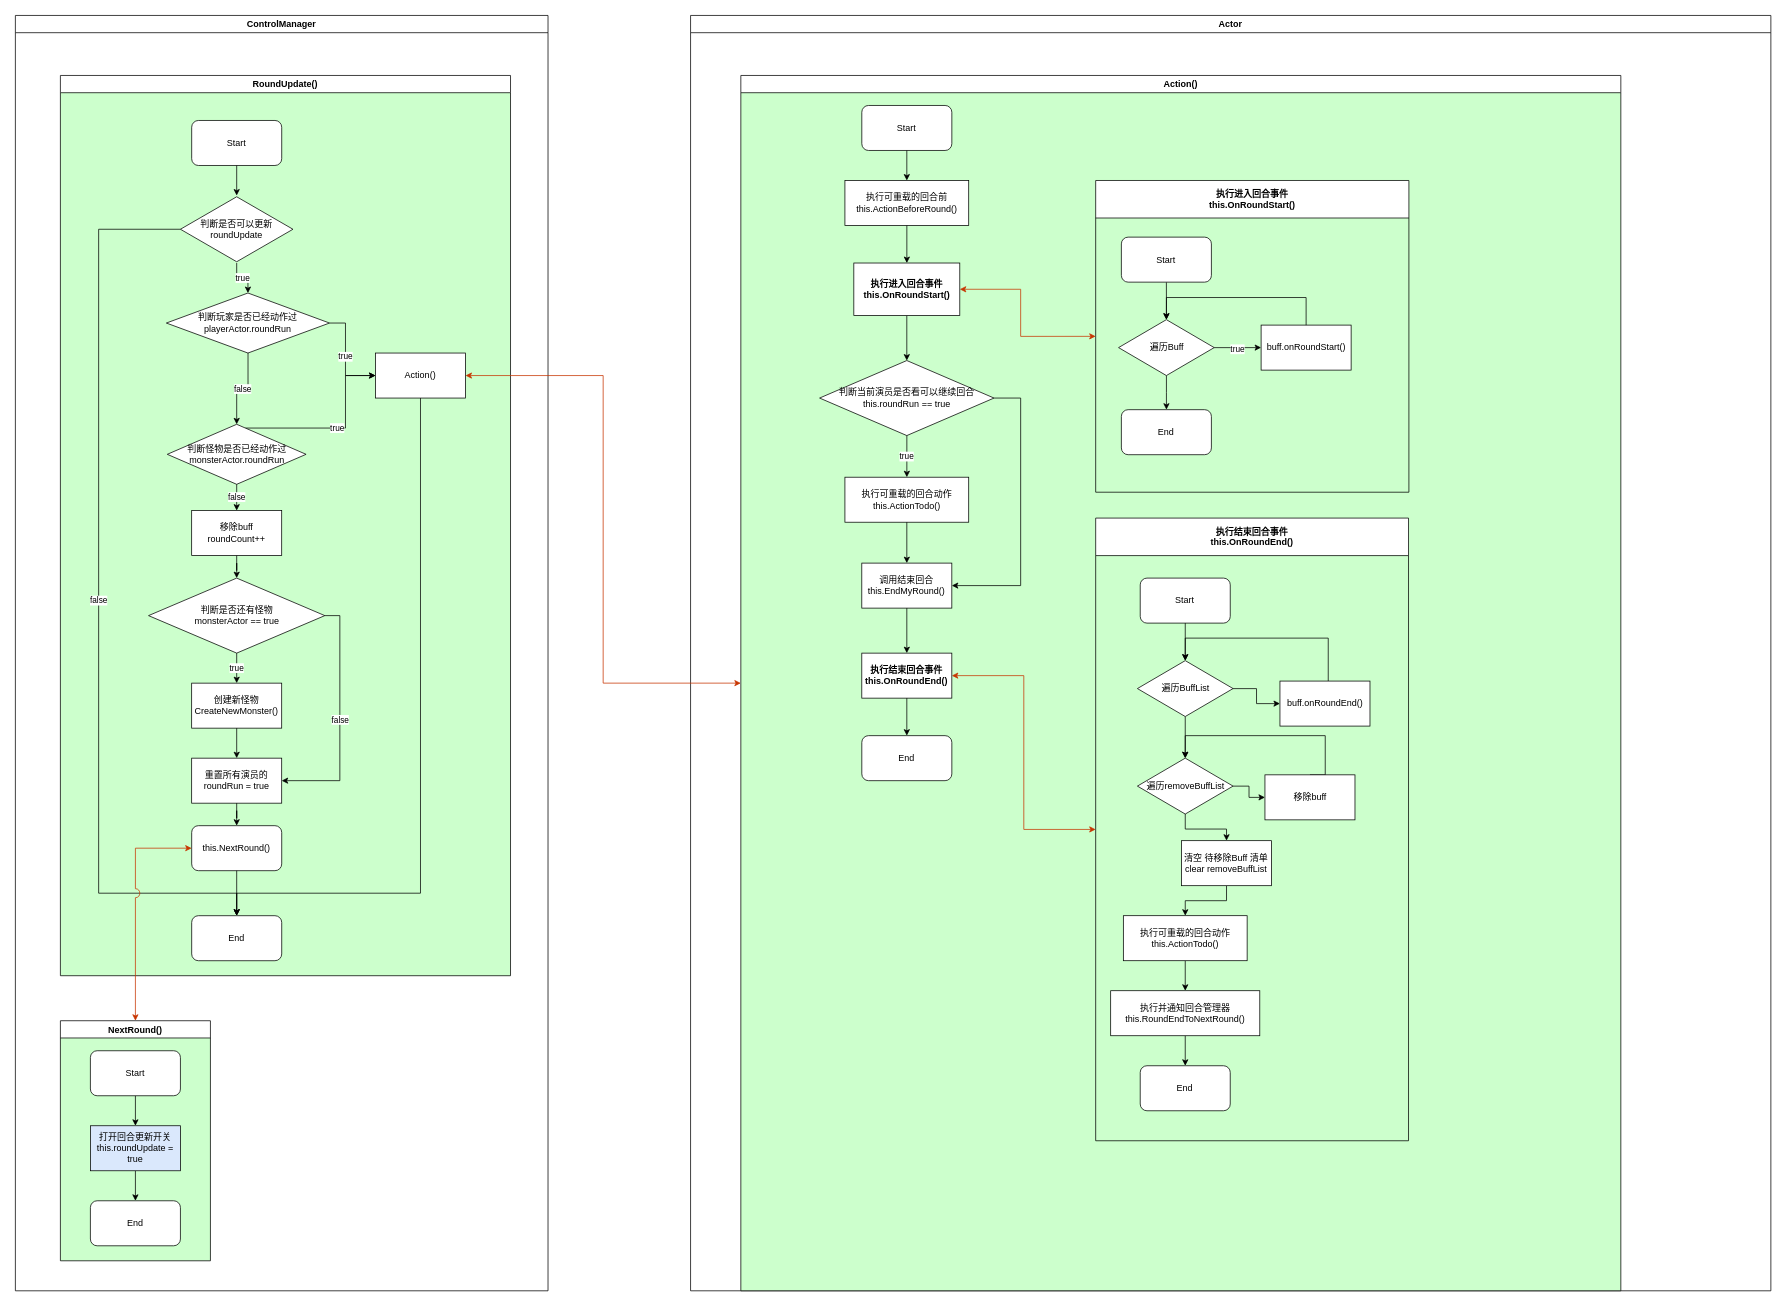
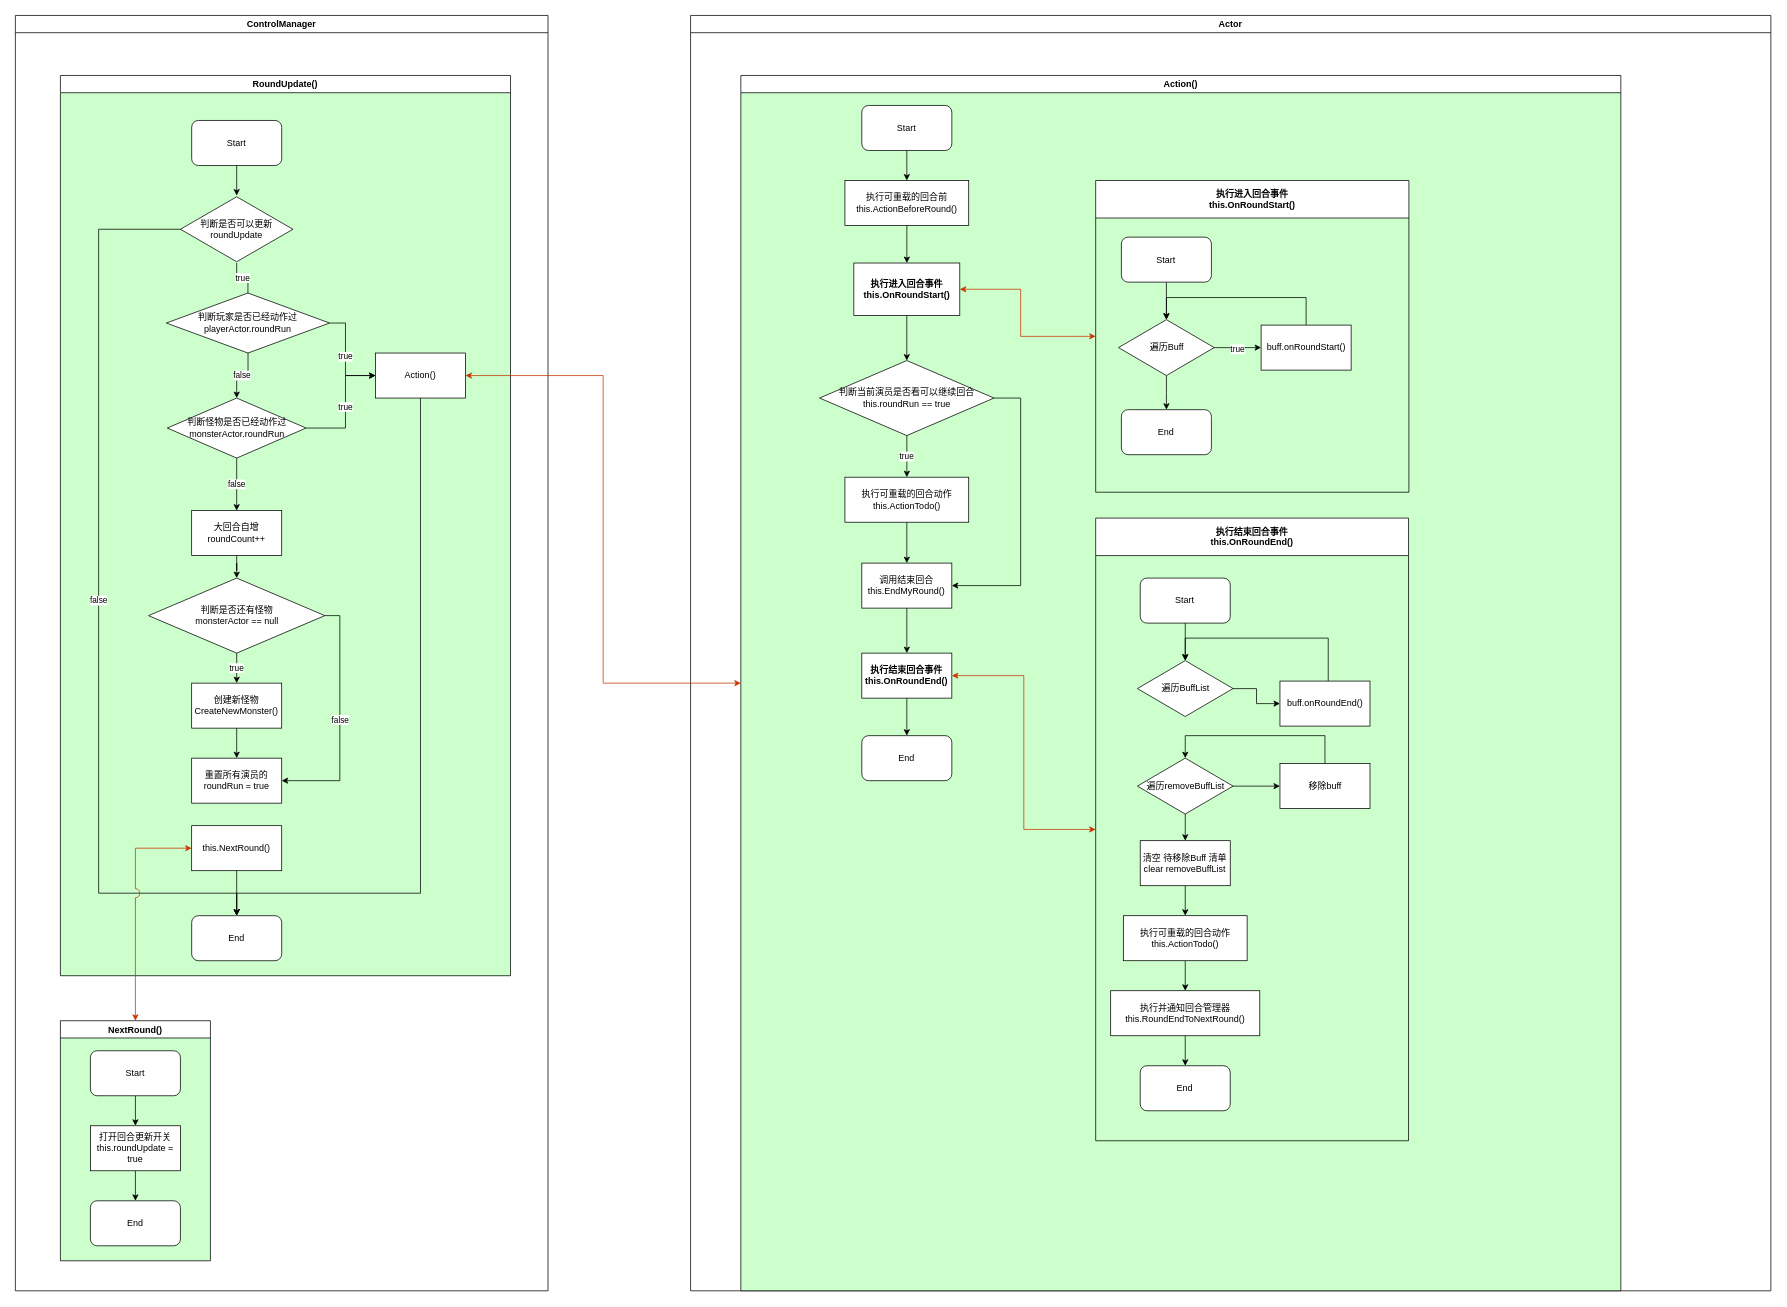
(248, 286) -> (248, 288)
(237, 454) -> (237, 428)
(237, 533) -> (237, 533)
(237, 615) -> (237, 615)
(1185, 724) -> none
(1310, 797) -> (1325, 786)
(237, 817) -> none
(237, 848) -> (237, 848)
(1226, 863) -> (1185, 863)
(135, 1148) -> (135, 1148)
